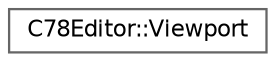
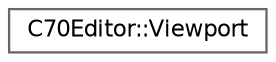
(138, 31) -> (138, 31)
